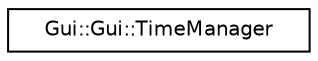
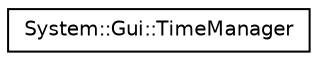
(159, 30) -> (159, 30)
